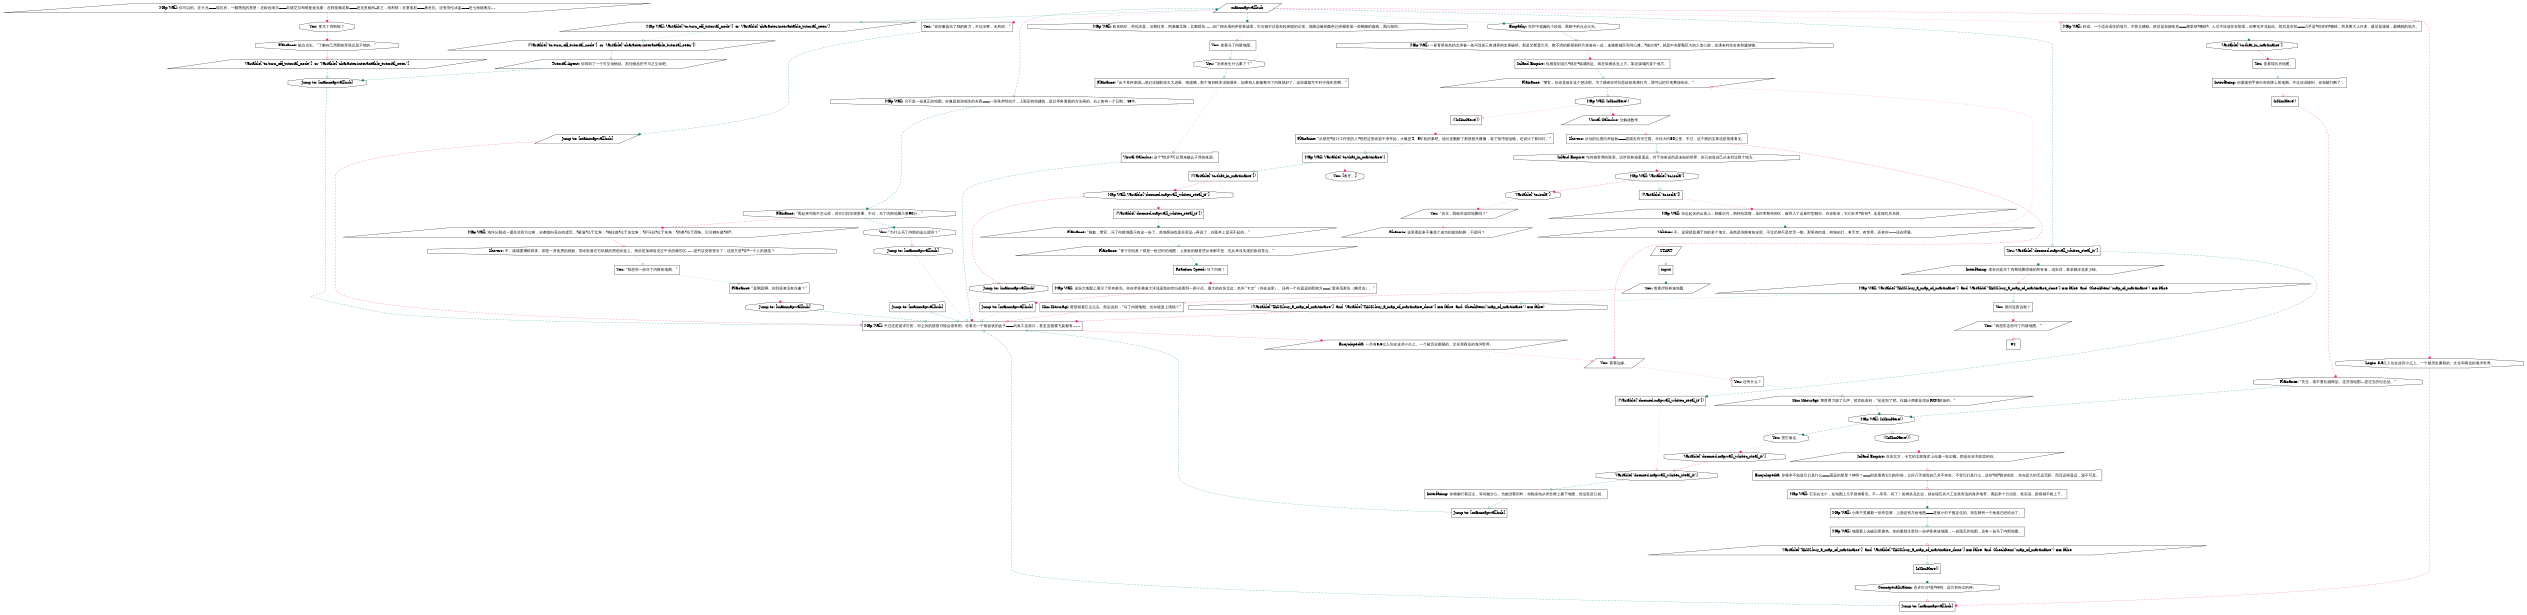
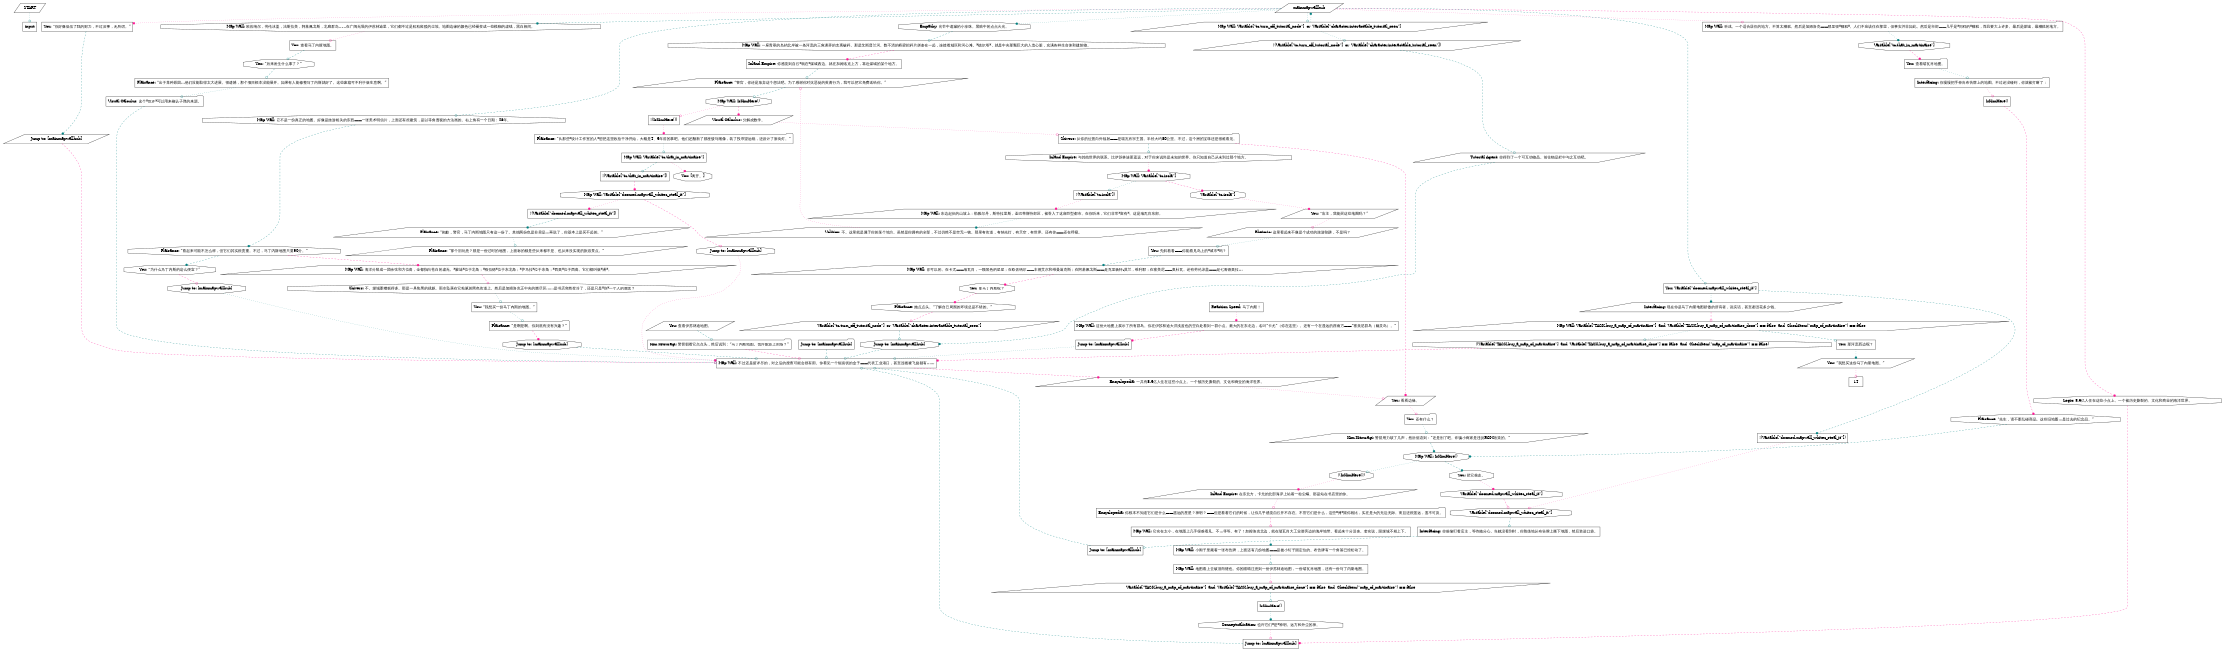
none -> (1189, 251)
(1193, 260) -> none
(1666, 278) -> none
(1407, 295) -> (704, 335)
(1112, 307) -> (719, 345)
(2013, 316) -> (1856, 353)
(2013, 345) -> (1856, 382)
